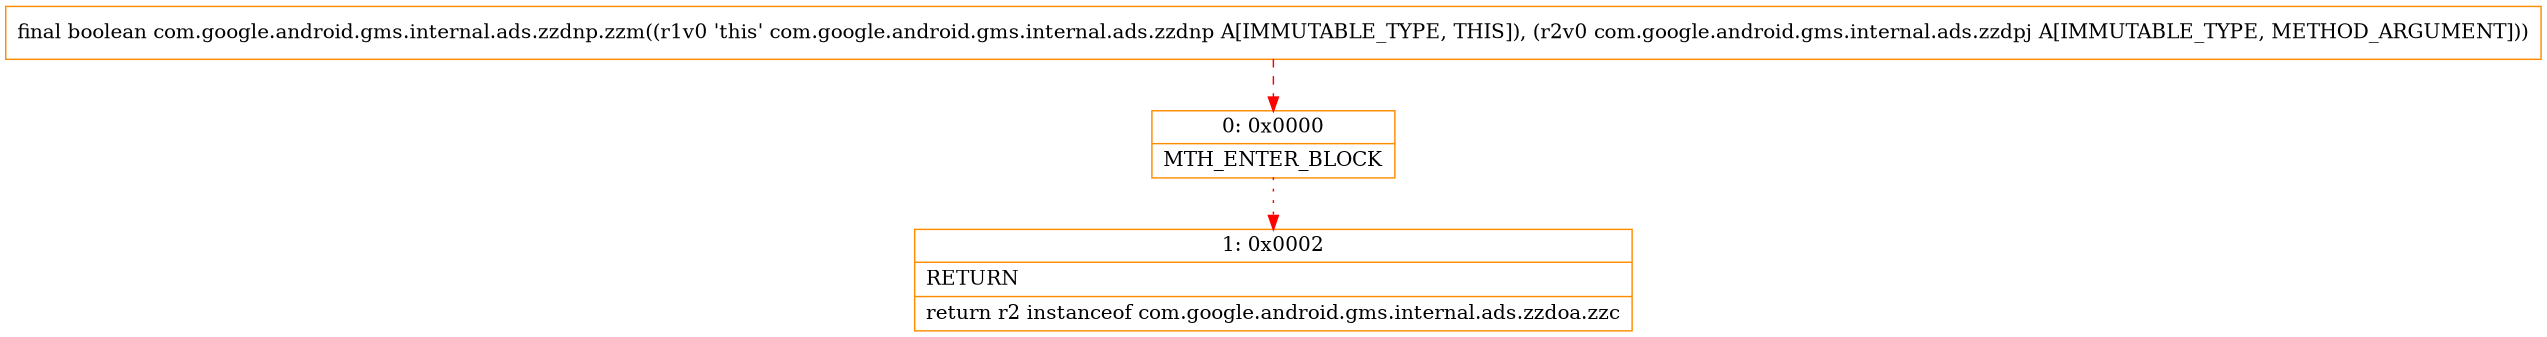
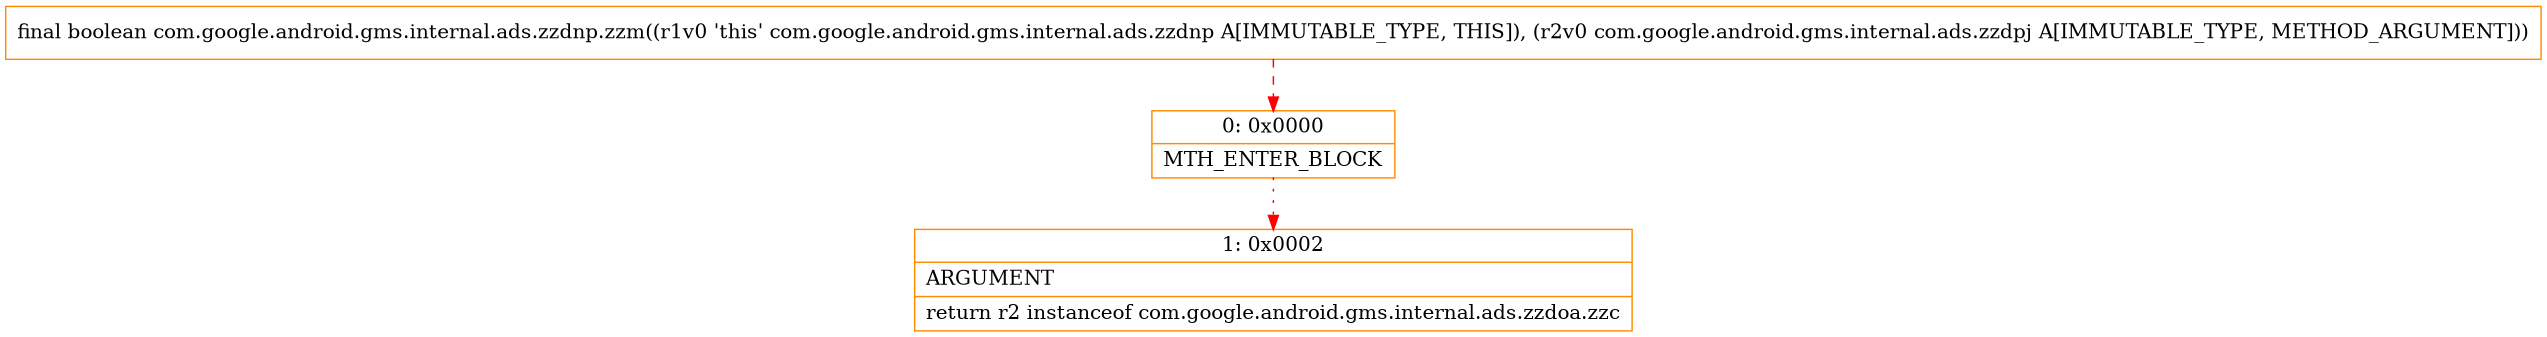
(973, 279) -> (990, 279)
